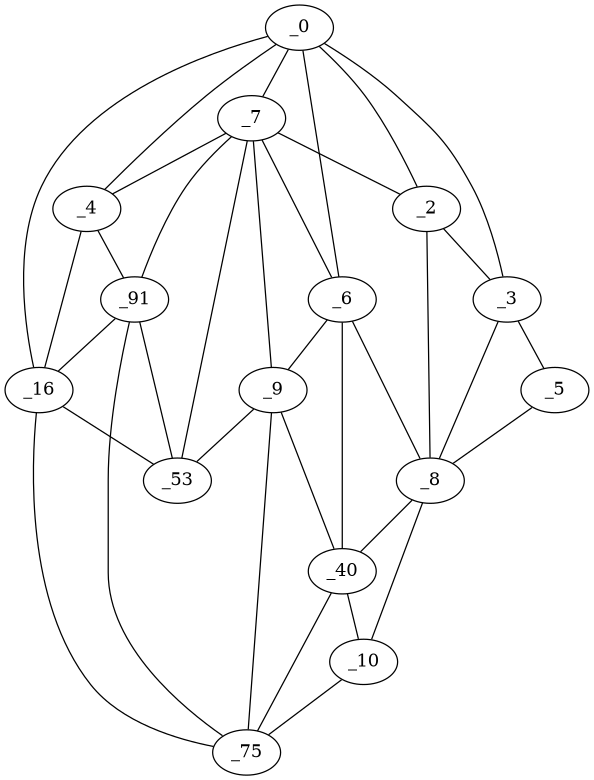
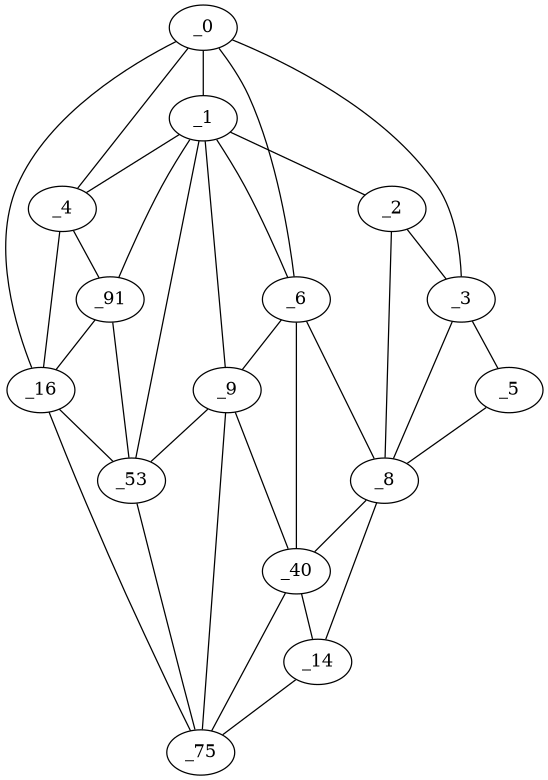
(376, 111) -> none
(252, 118) -> (203, 118)
(108, 550) -> (166, 617)
(364, 662) -> (318, 662)
